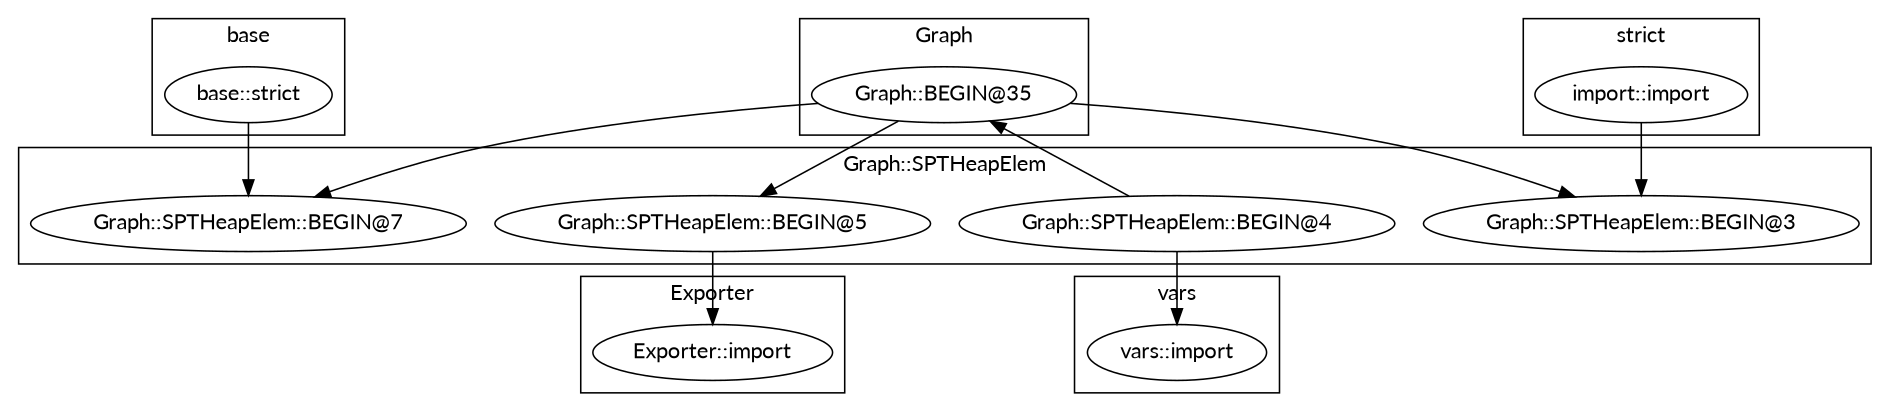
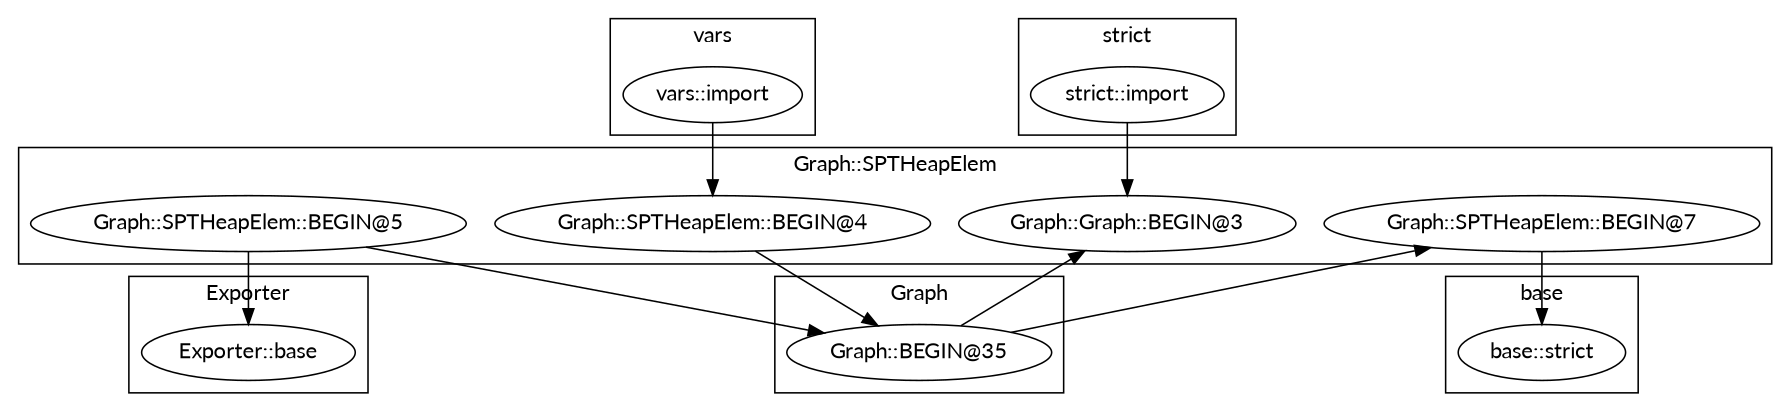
(1641, 95) -> (1127, 95)
(248, 157) -> (1542, 286)
(830, 158) -> (587, 289)
(1641, 224) -> (1127, 224)
(1177, 286) -> (713, 157)
(713, 352) -> (248, 352)
